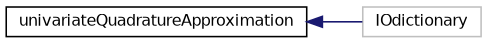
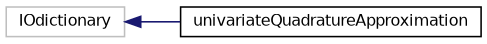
(343, 22) -> (161, 22)
